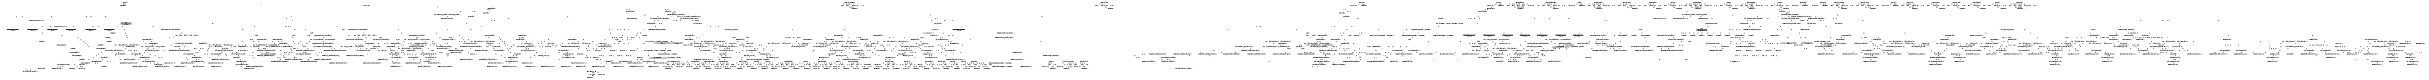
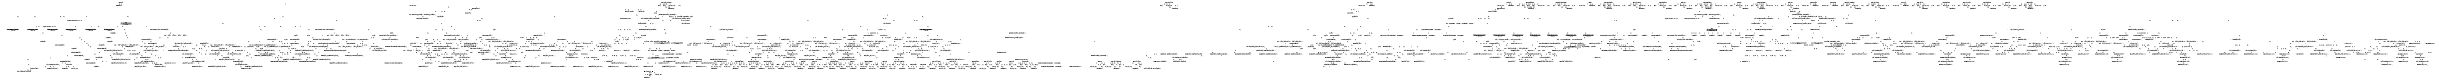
(188, 63) -> none
